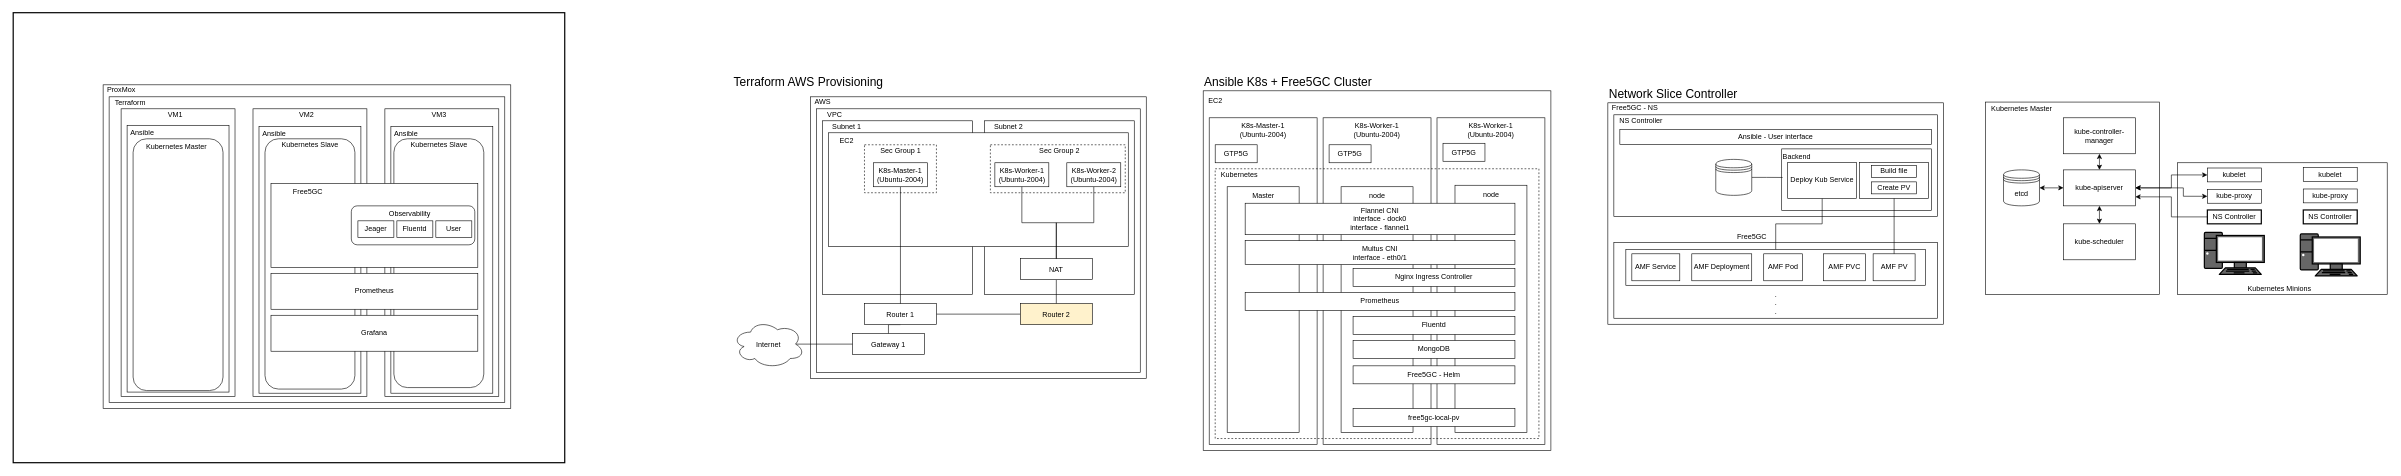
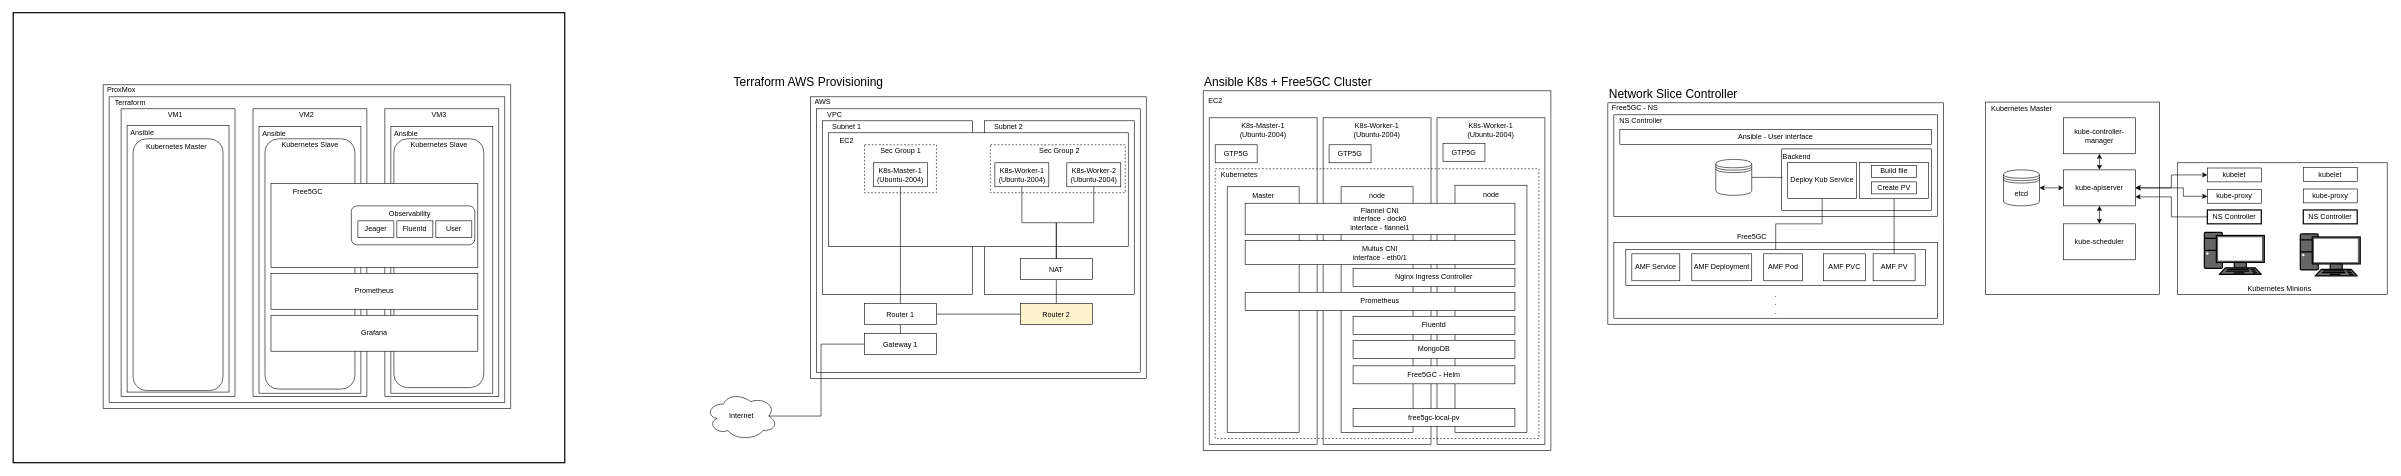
(768, 344) -> (741, 416)
(888, 344) -> (900, 344)
